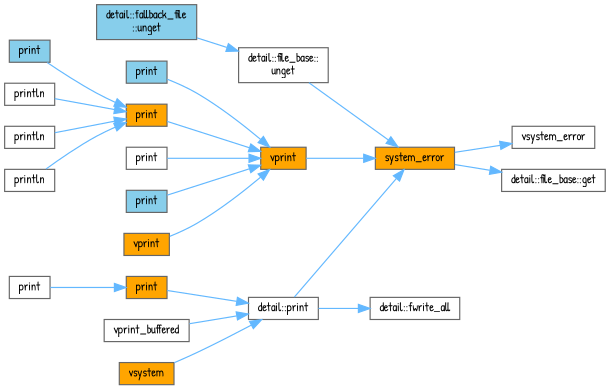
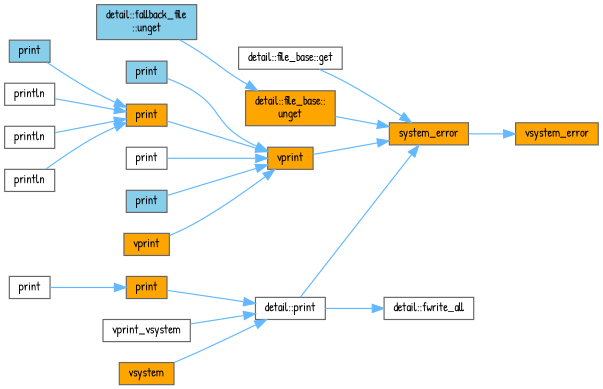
(283, 65) -> (290, 108)
(553, 137) -> (557, 134)
(472, 167) -> (361, 91)
(147, 331) -> (147, 331)
